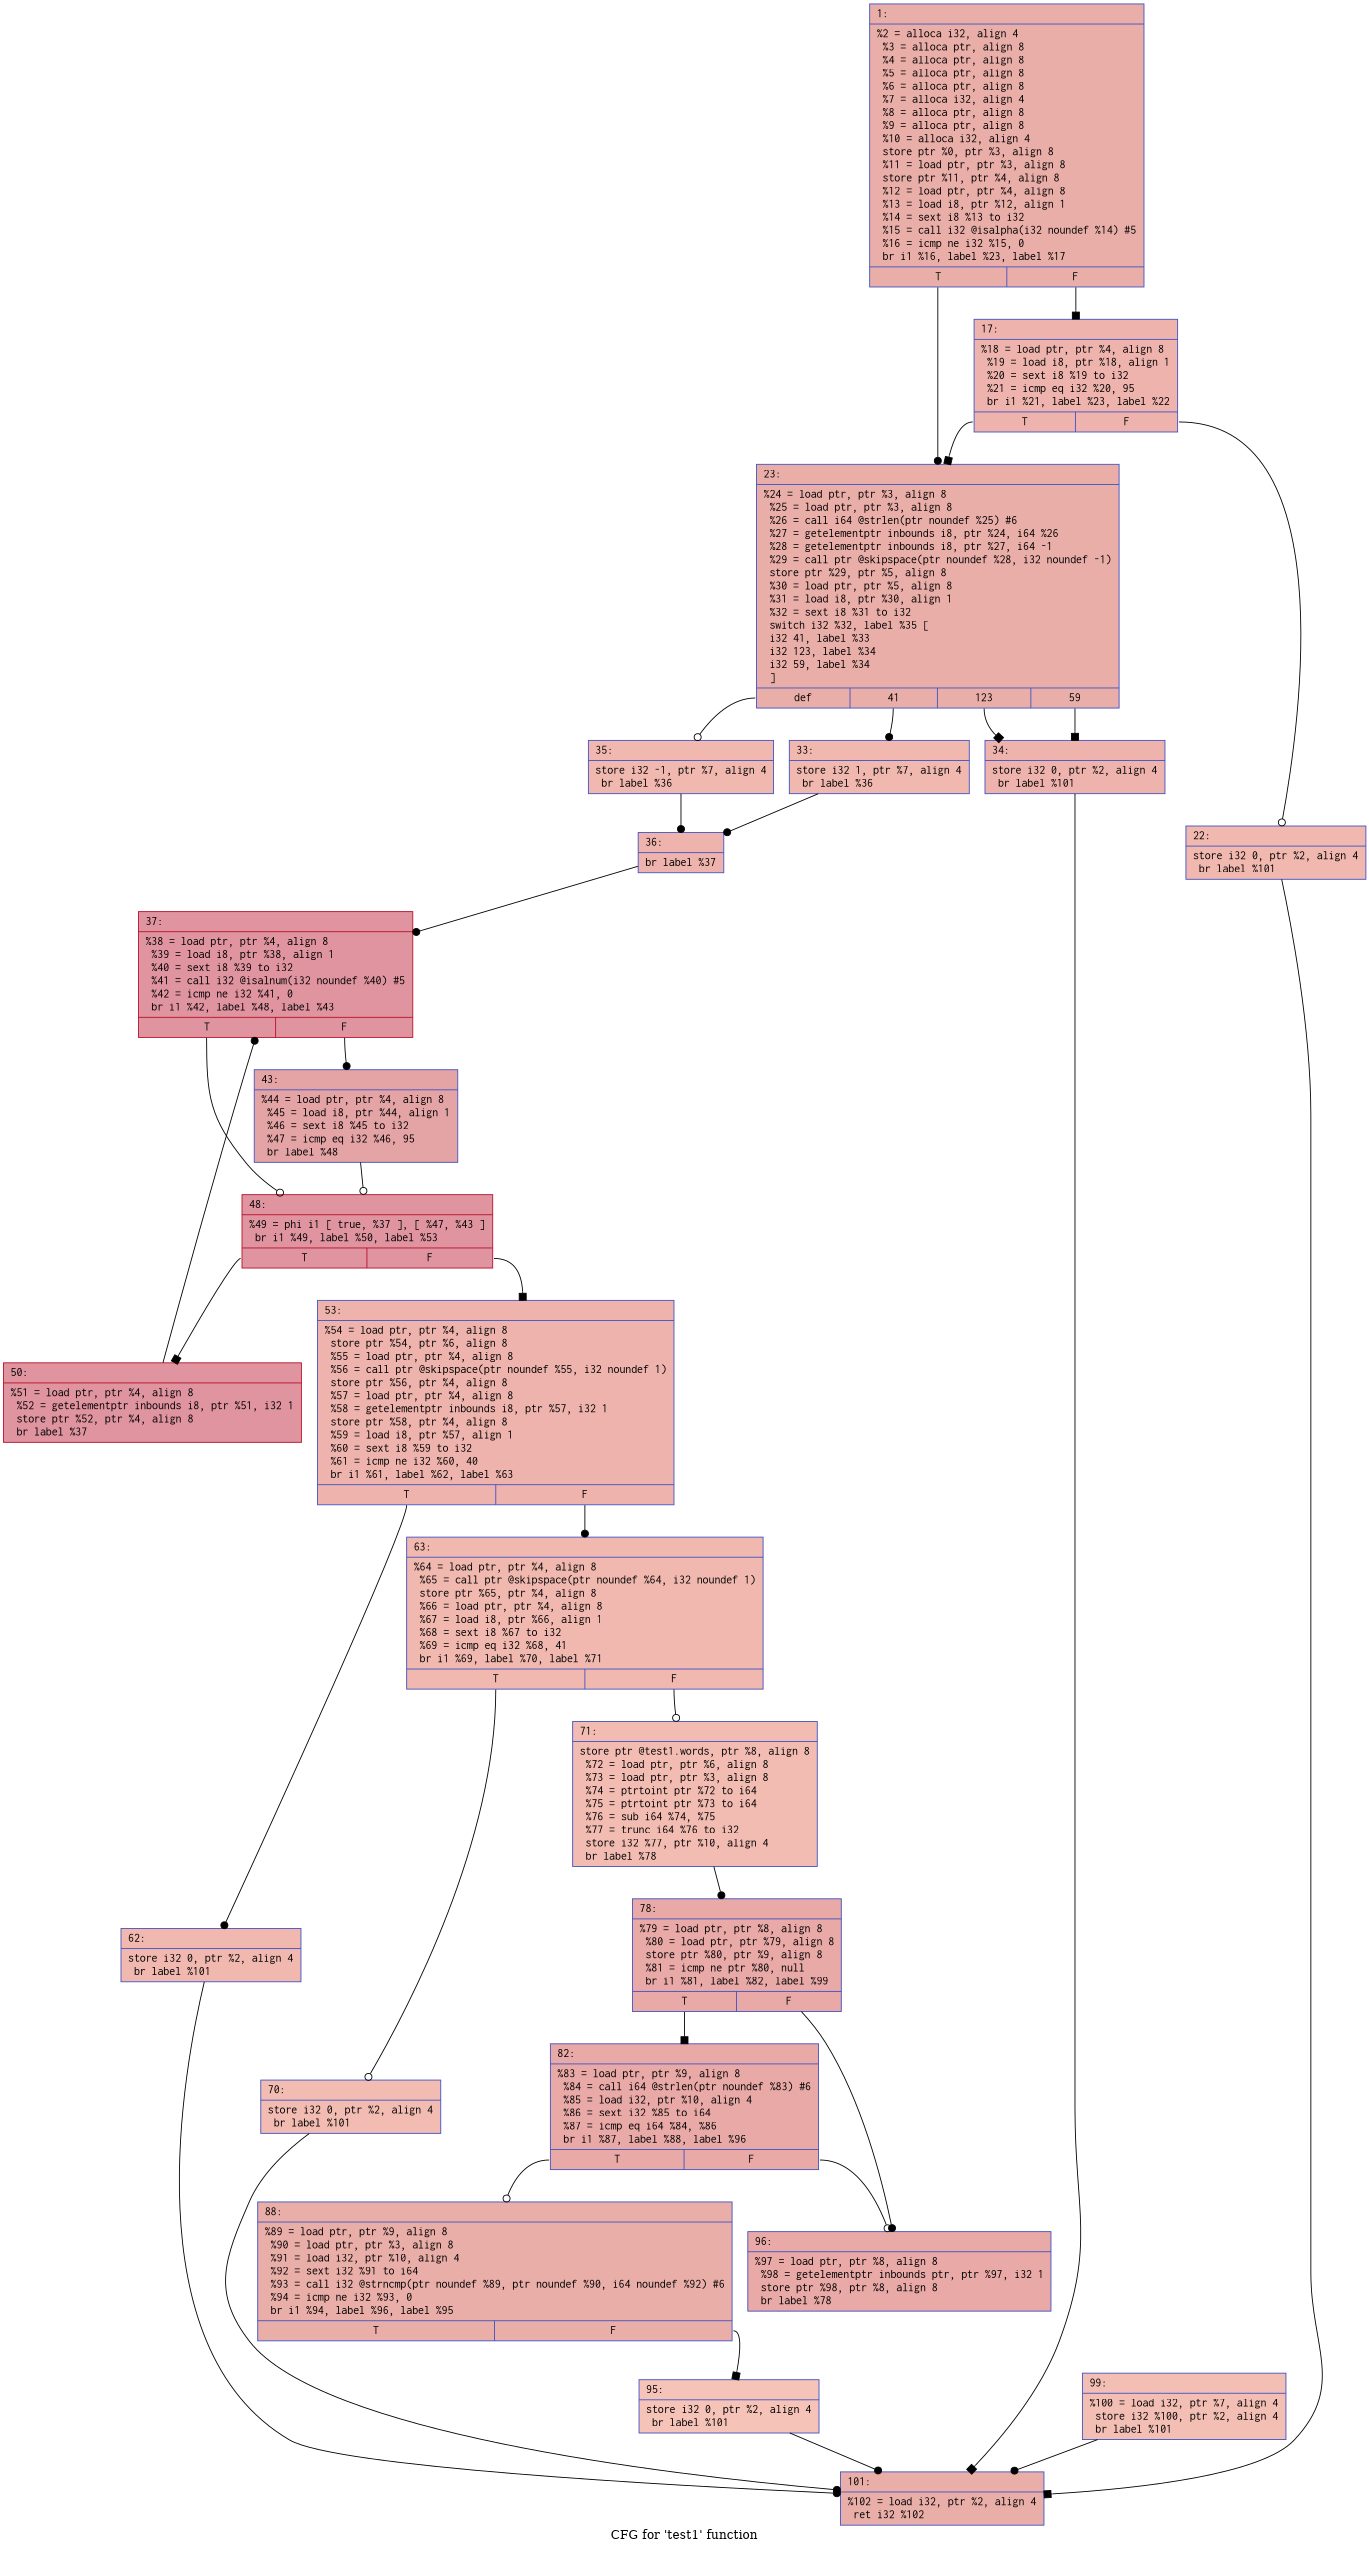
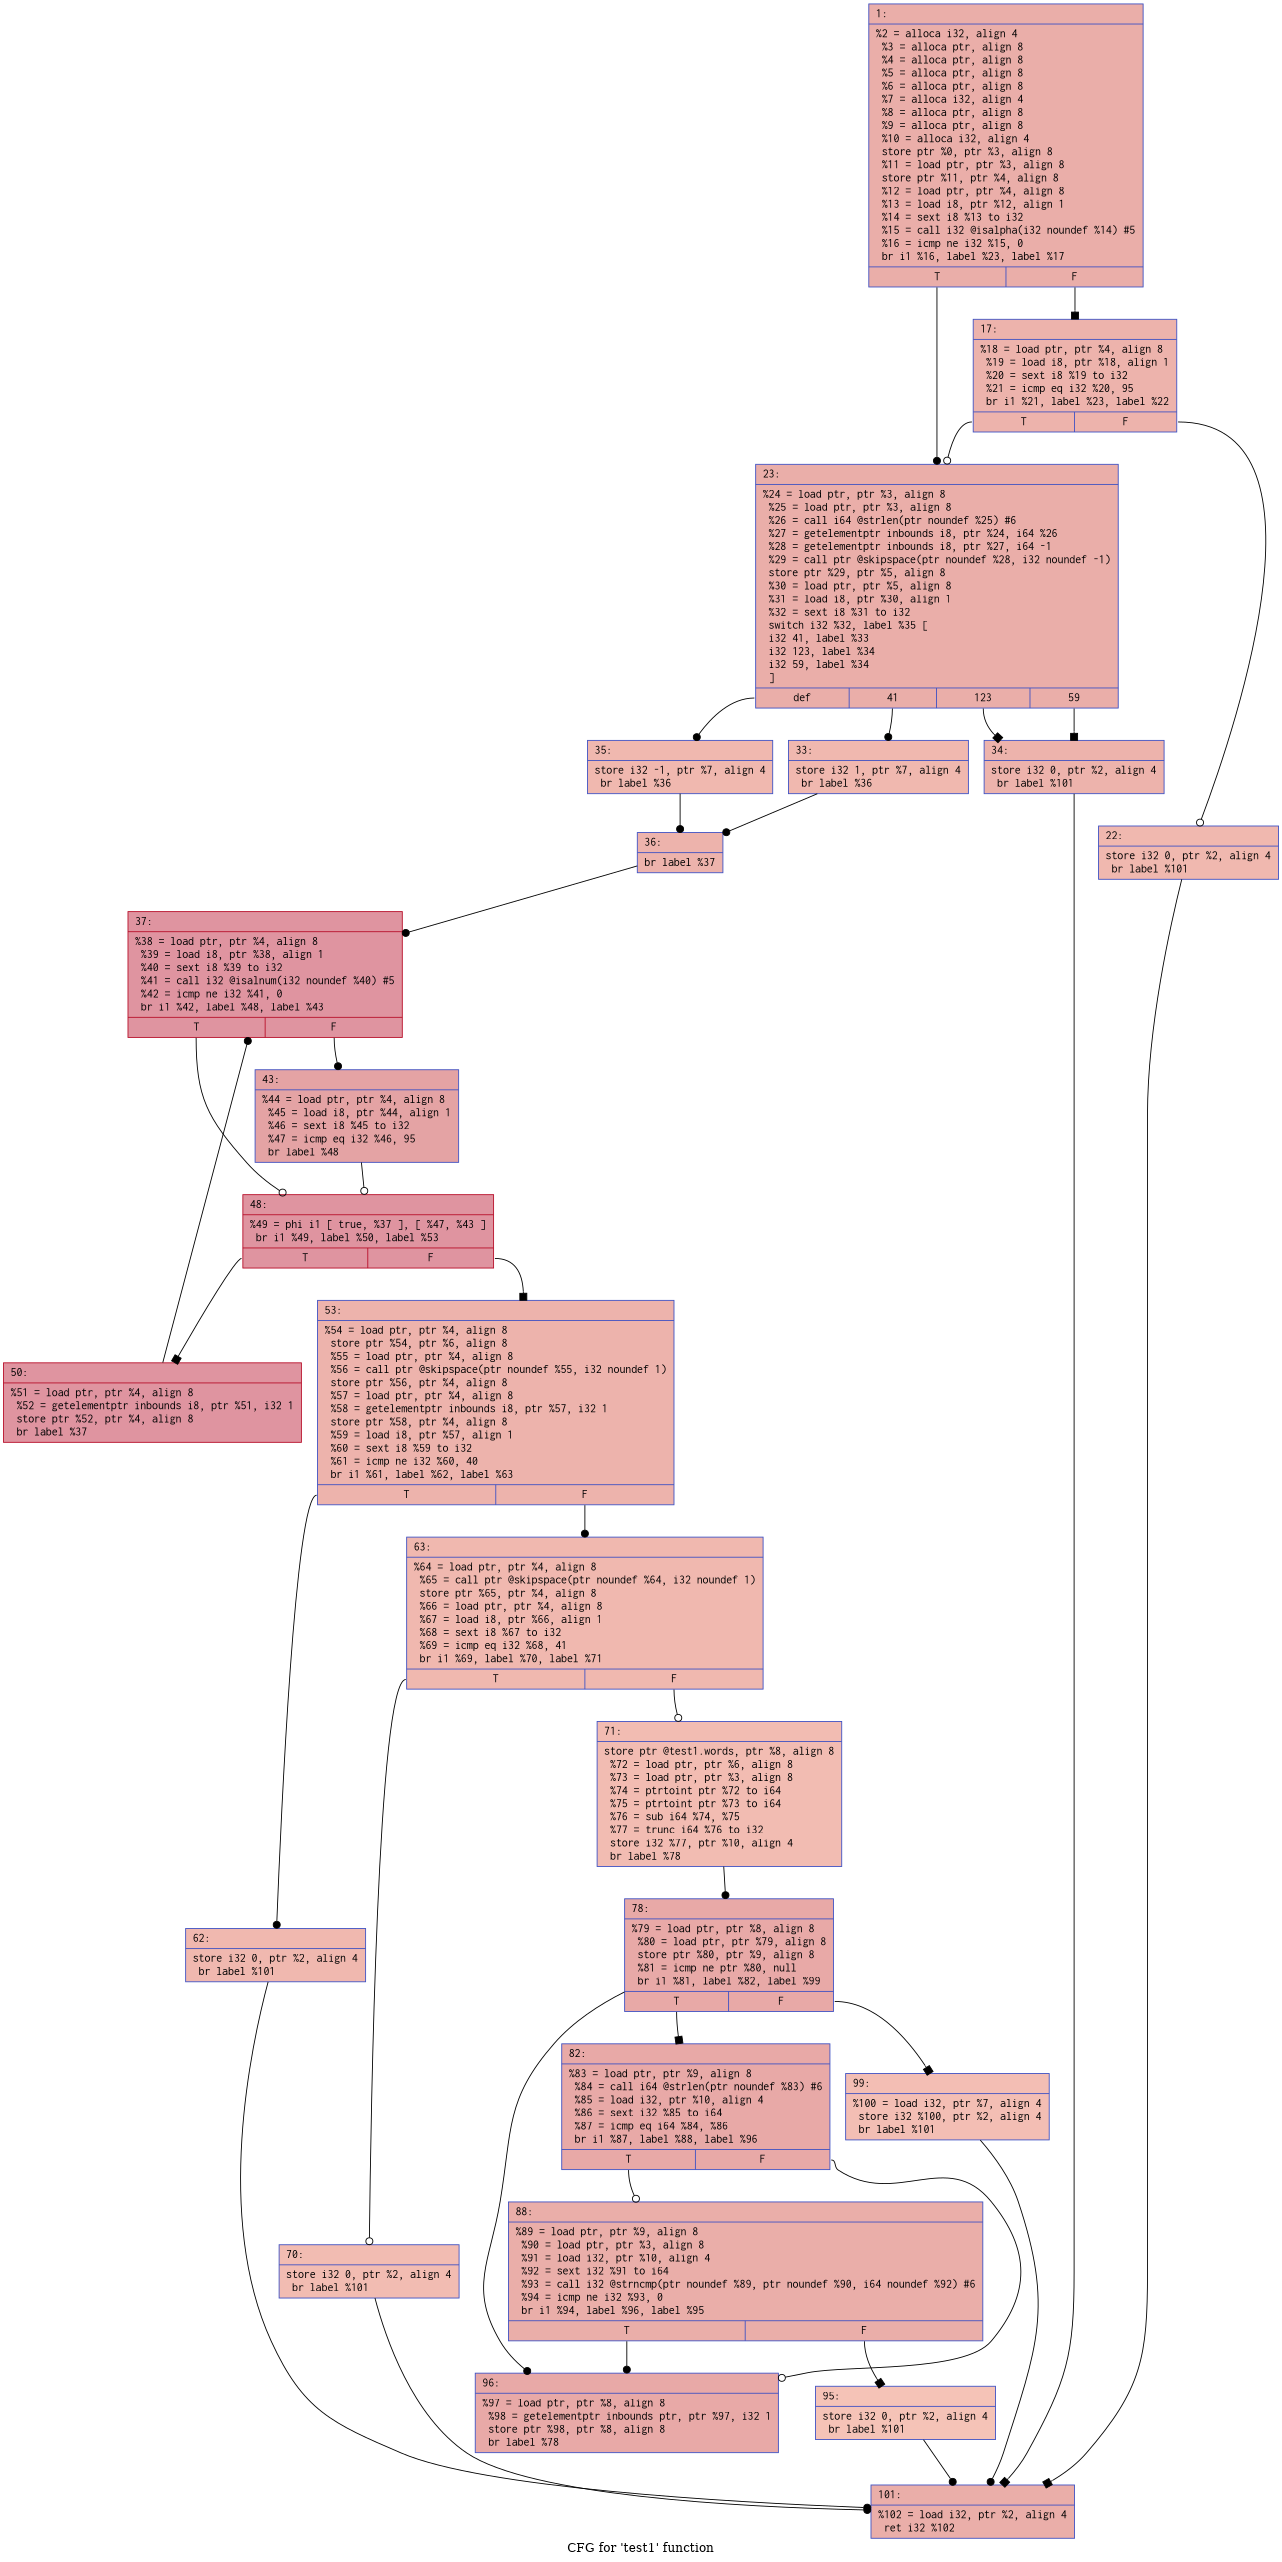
(957, 435) -> (956, 436)
(724, 710) -> (723, 710)
none -> (887, 2022)
none -> (627, 2354)
